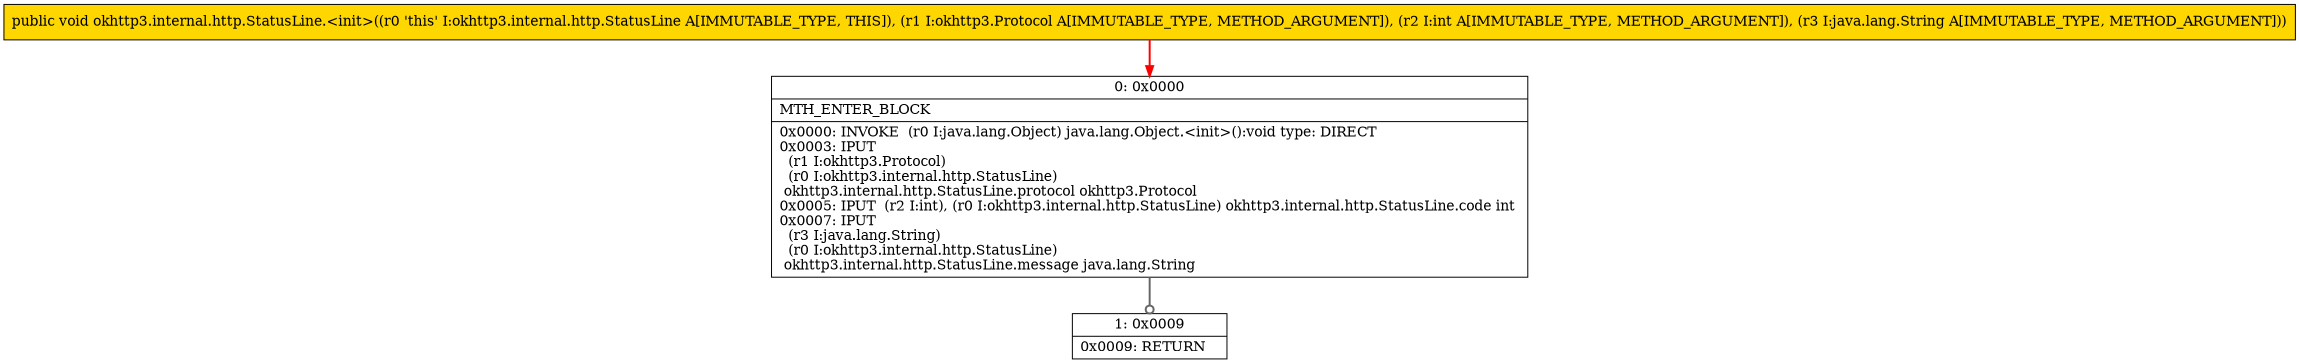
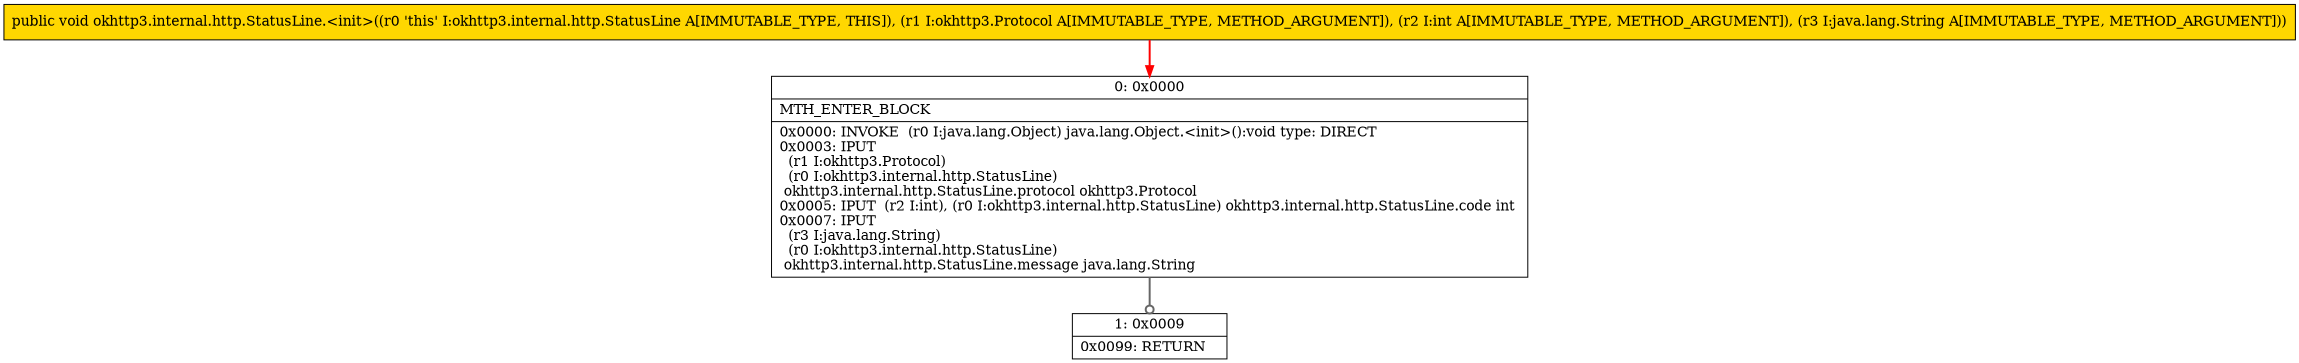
(1150, 347) -> (1150, 347)
